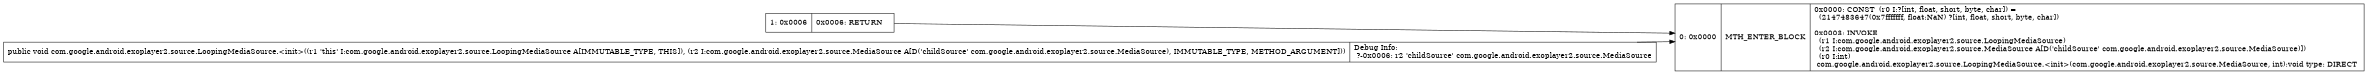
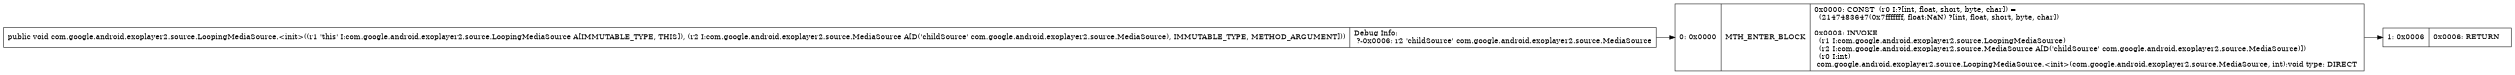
(1282, 28) -> (2371, 37)
